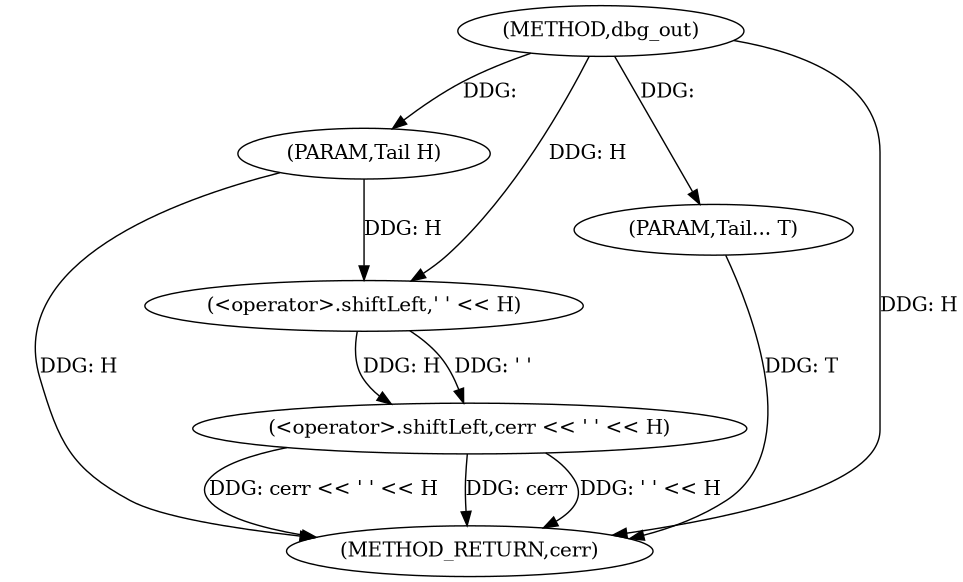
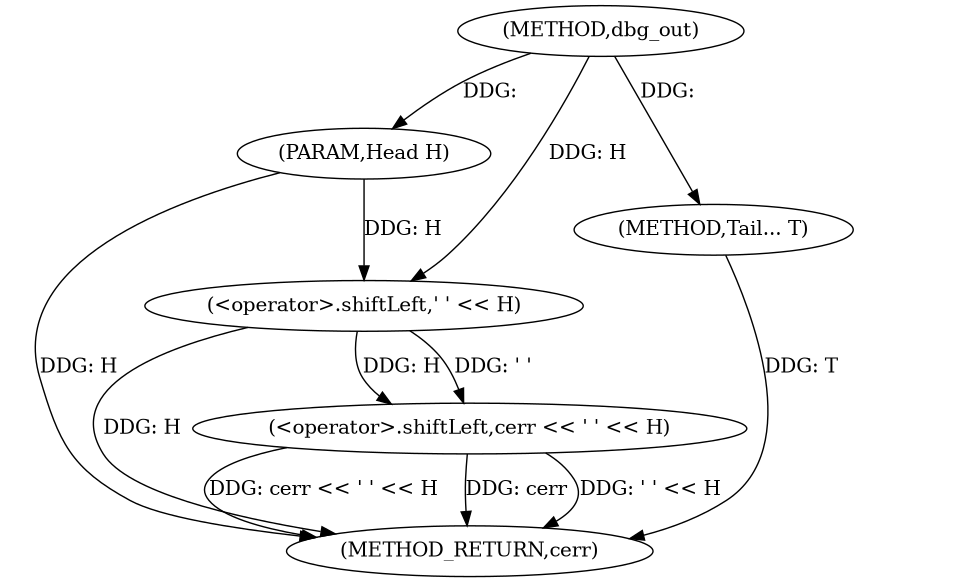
(364, 154) -> (364, 154)
(714, 230) -> (714, 230)
(880, 334) -> (107, 458)
